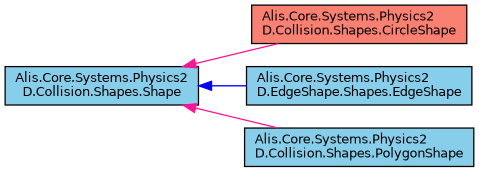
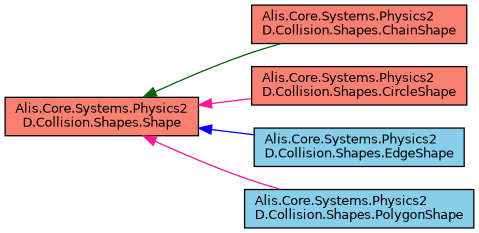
none -> (359, 24)
(102, 86) -> (102, 117)
(359, 86) -> (359, 147)
